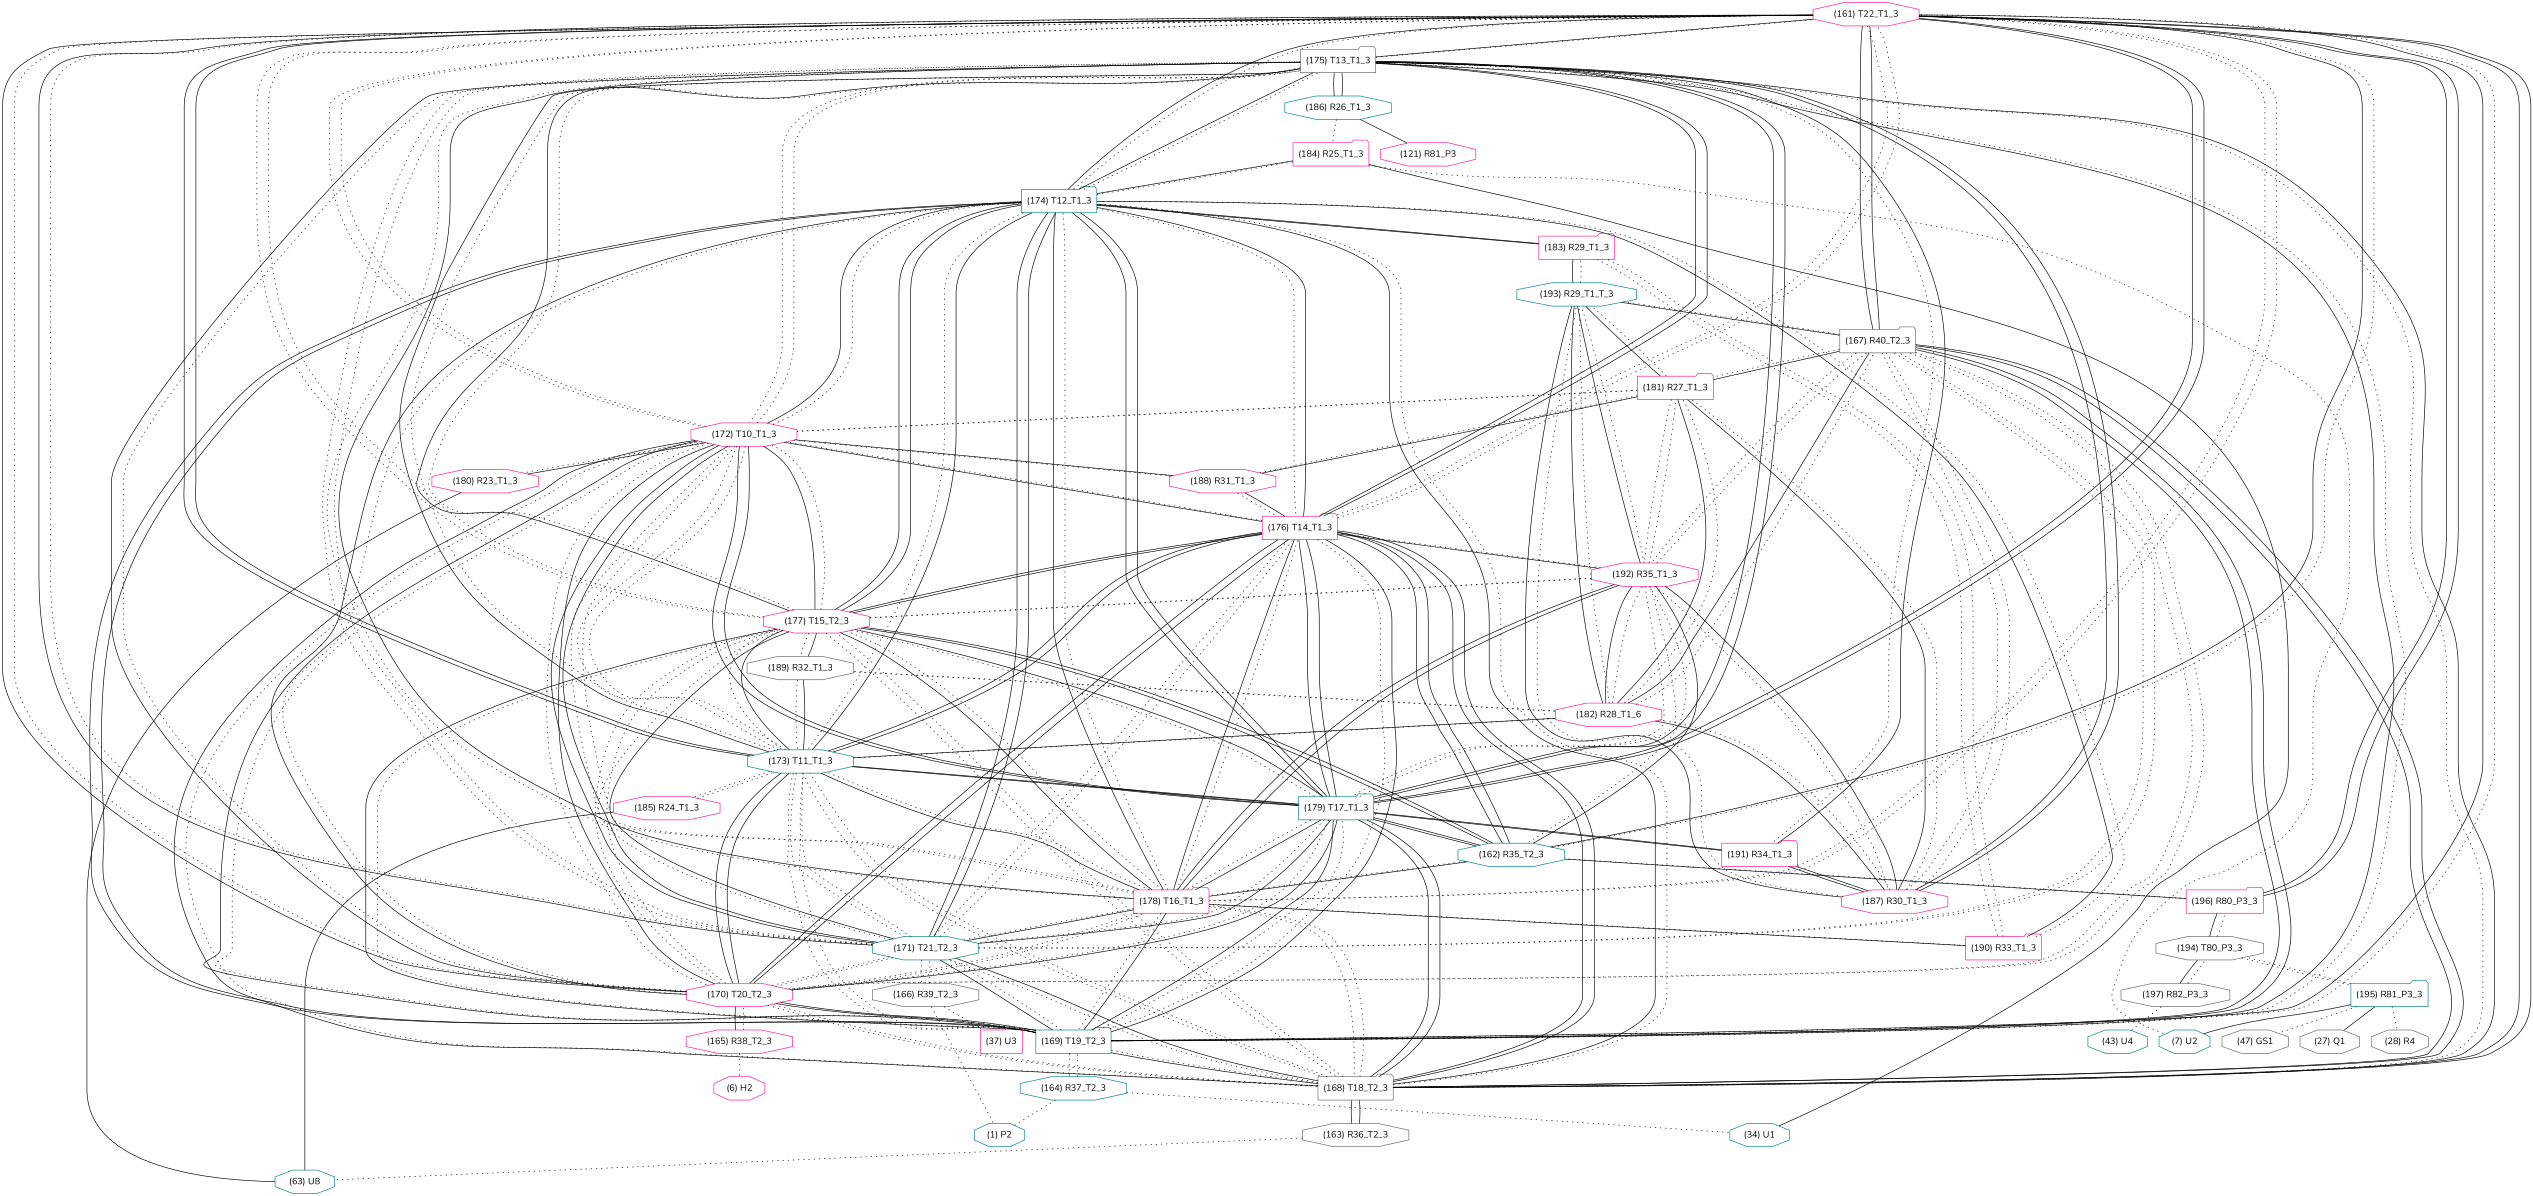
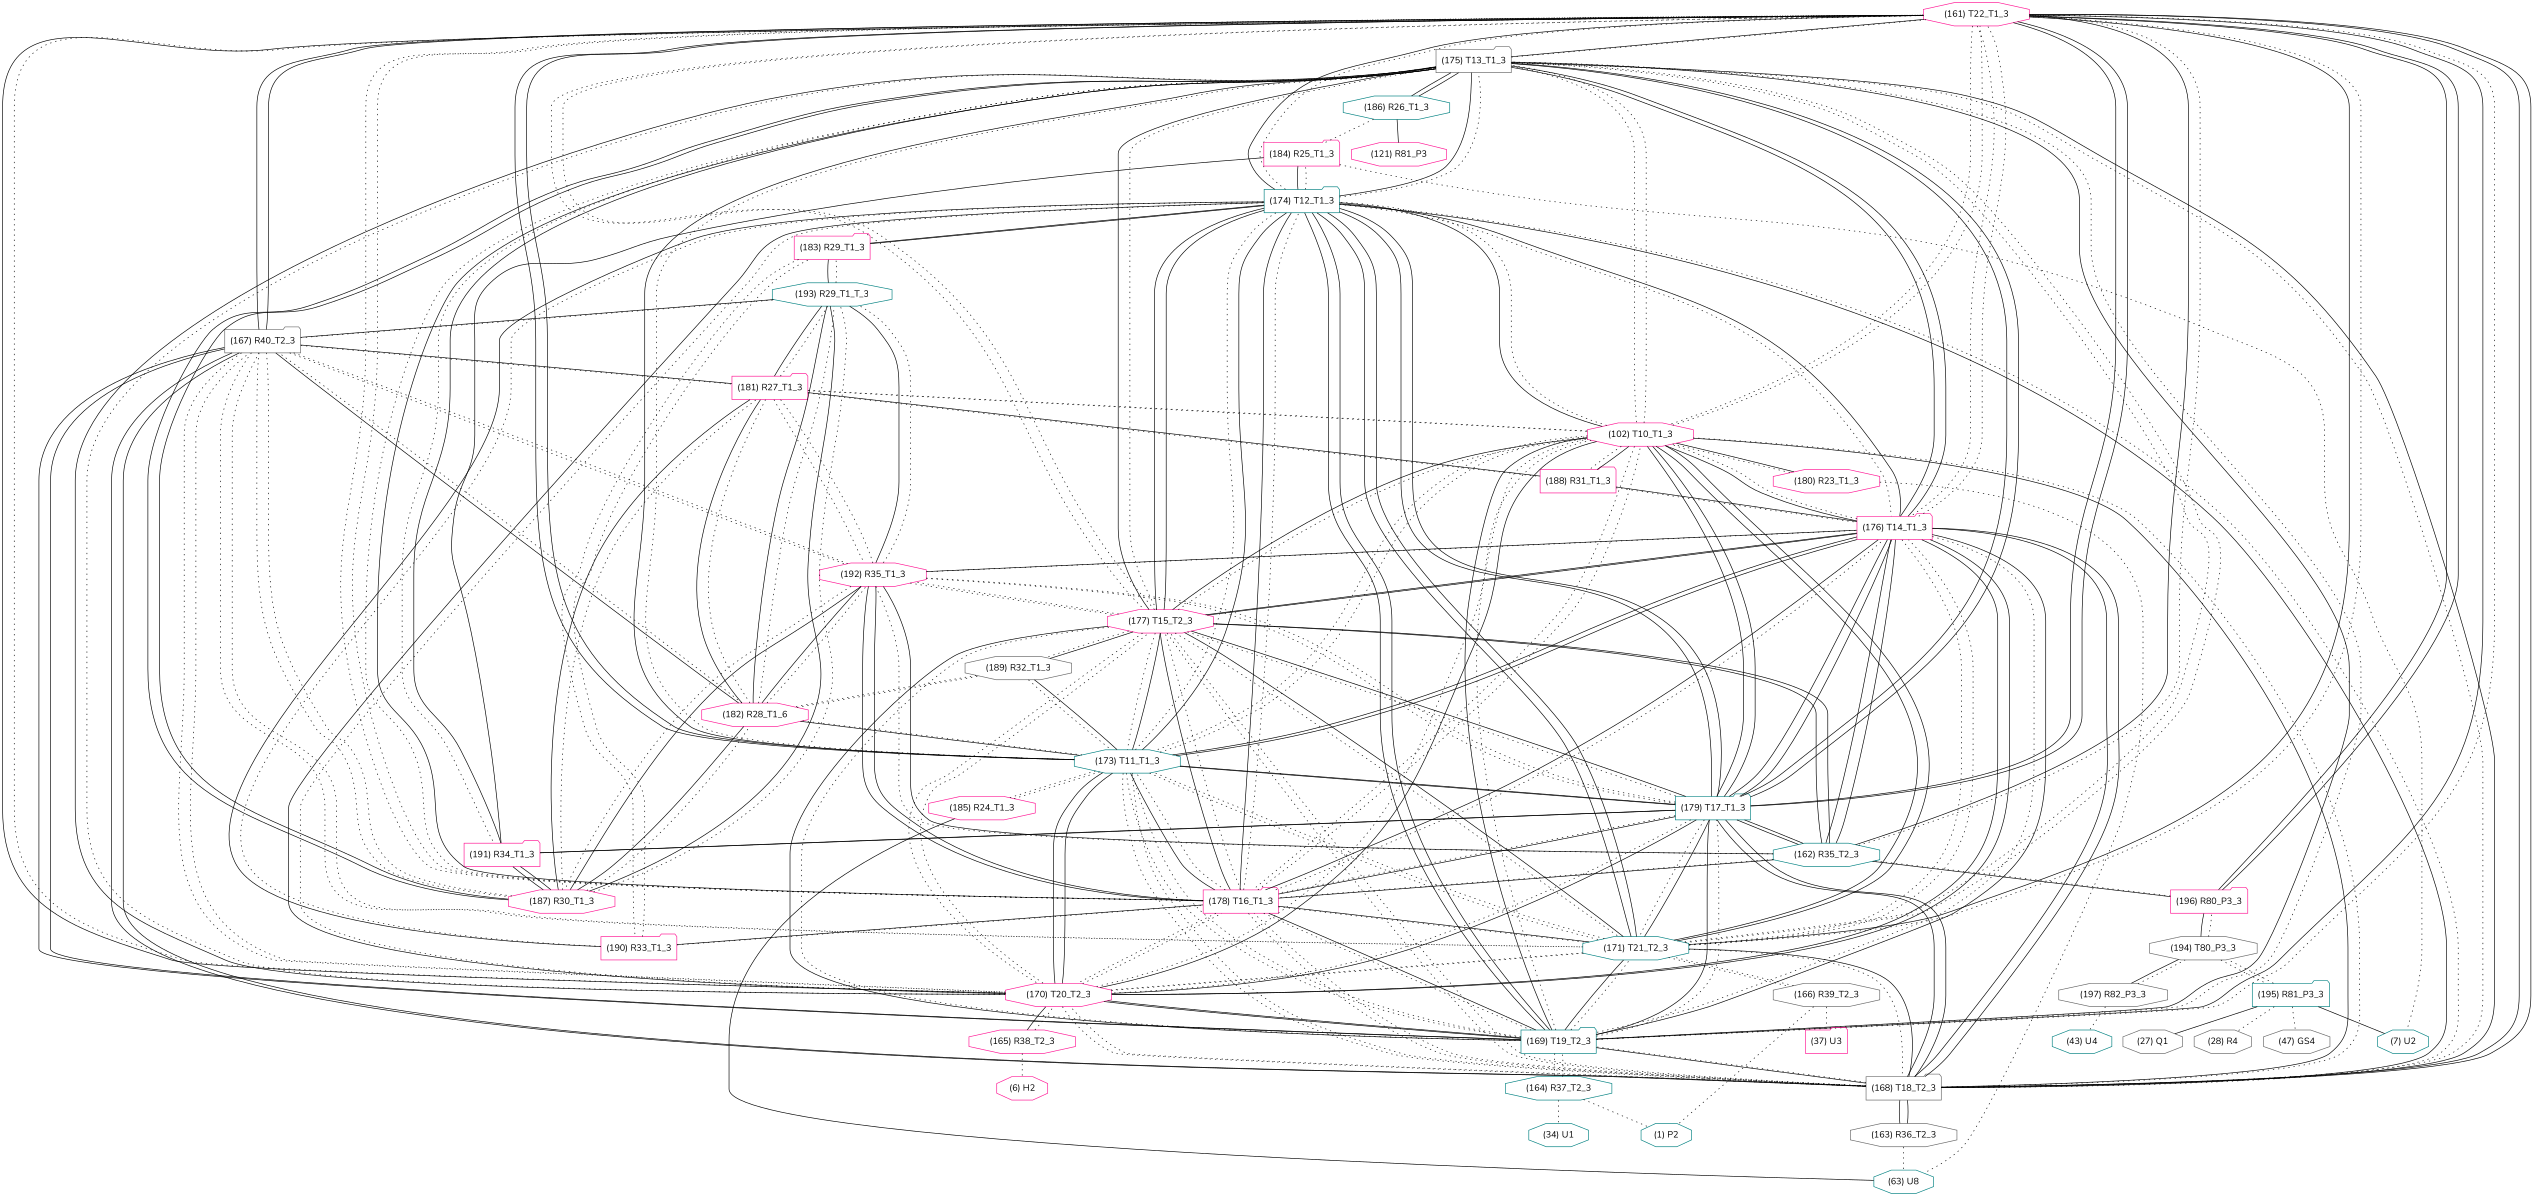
(744, 435) -> (1640, 435)
(2238, 474) -> (593, 260)
(1223, 481) -> (1578, 481)
(132, 753) -> (2136, 764)
(2255, 1042) -> (2297, 1042)
